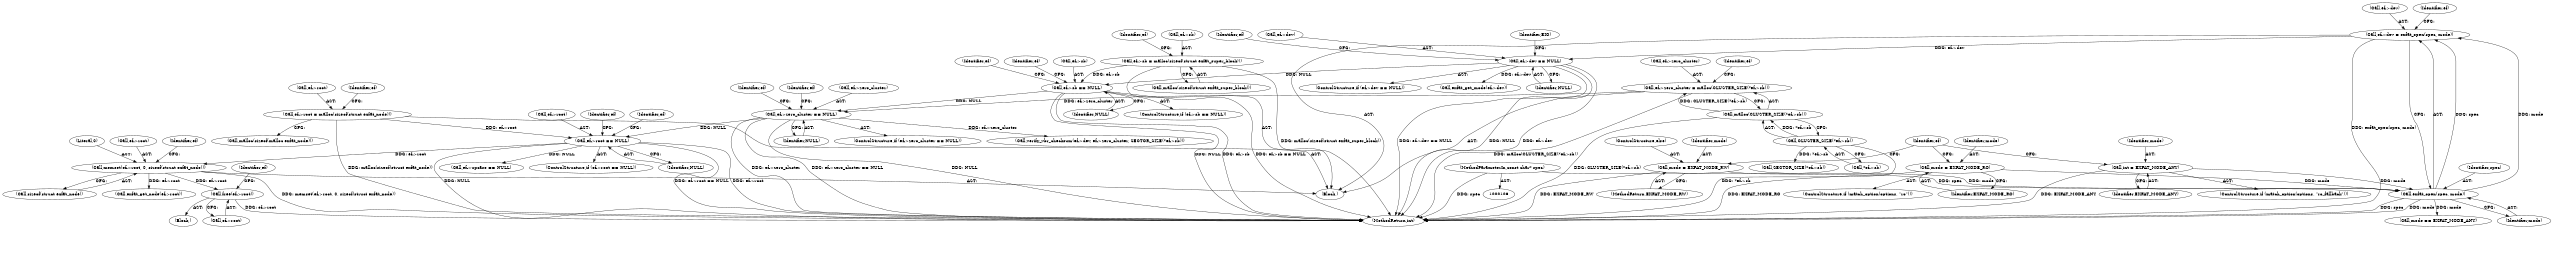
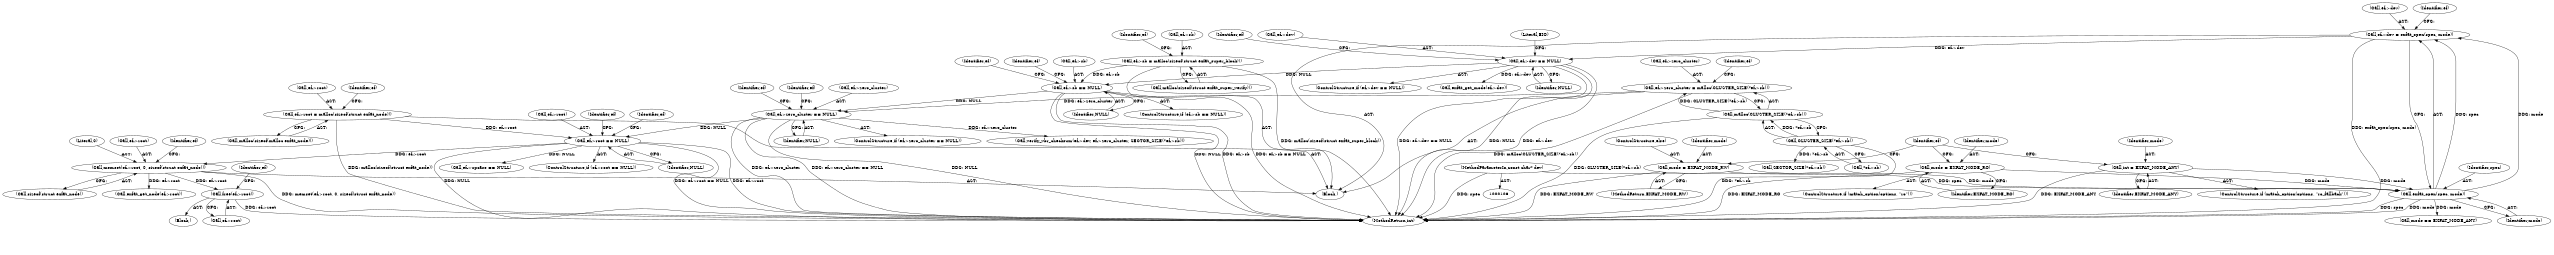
(1535, 35) -> (1535, 35)
(1202, 88) -> (1202, 88)
none -> (308, 130)
(1502, 168) -> (1502, 168)
